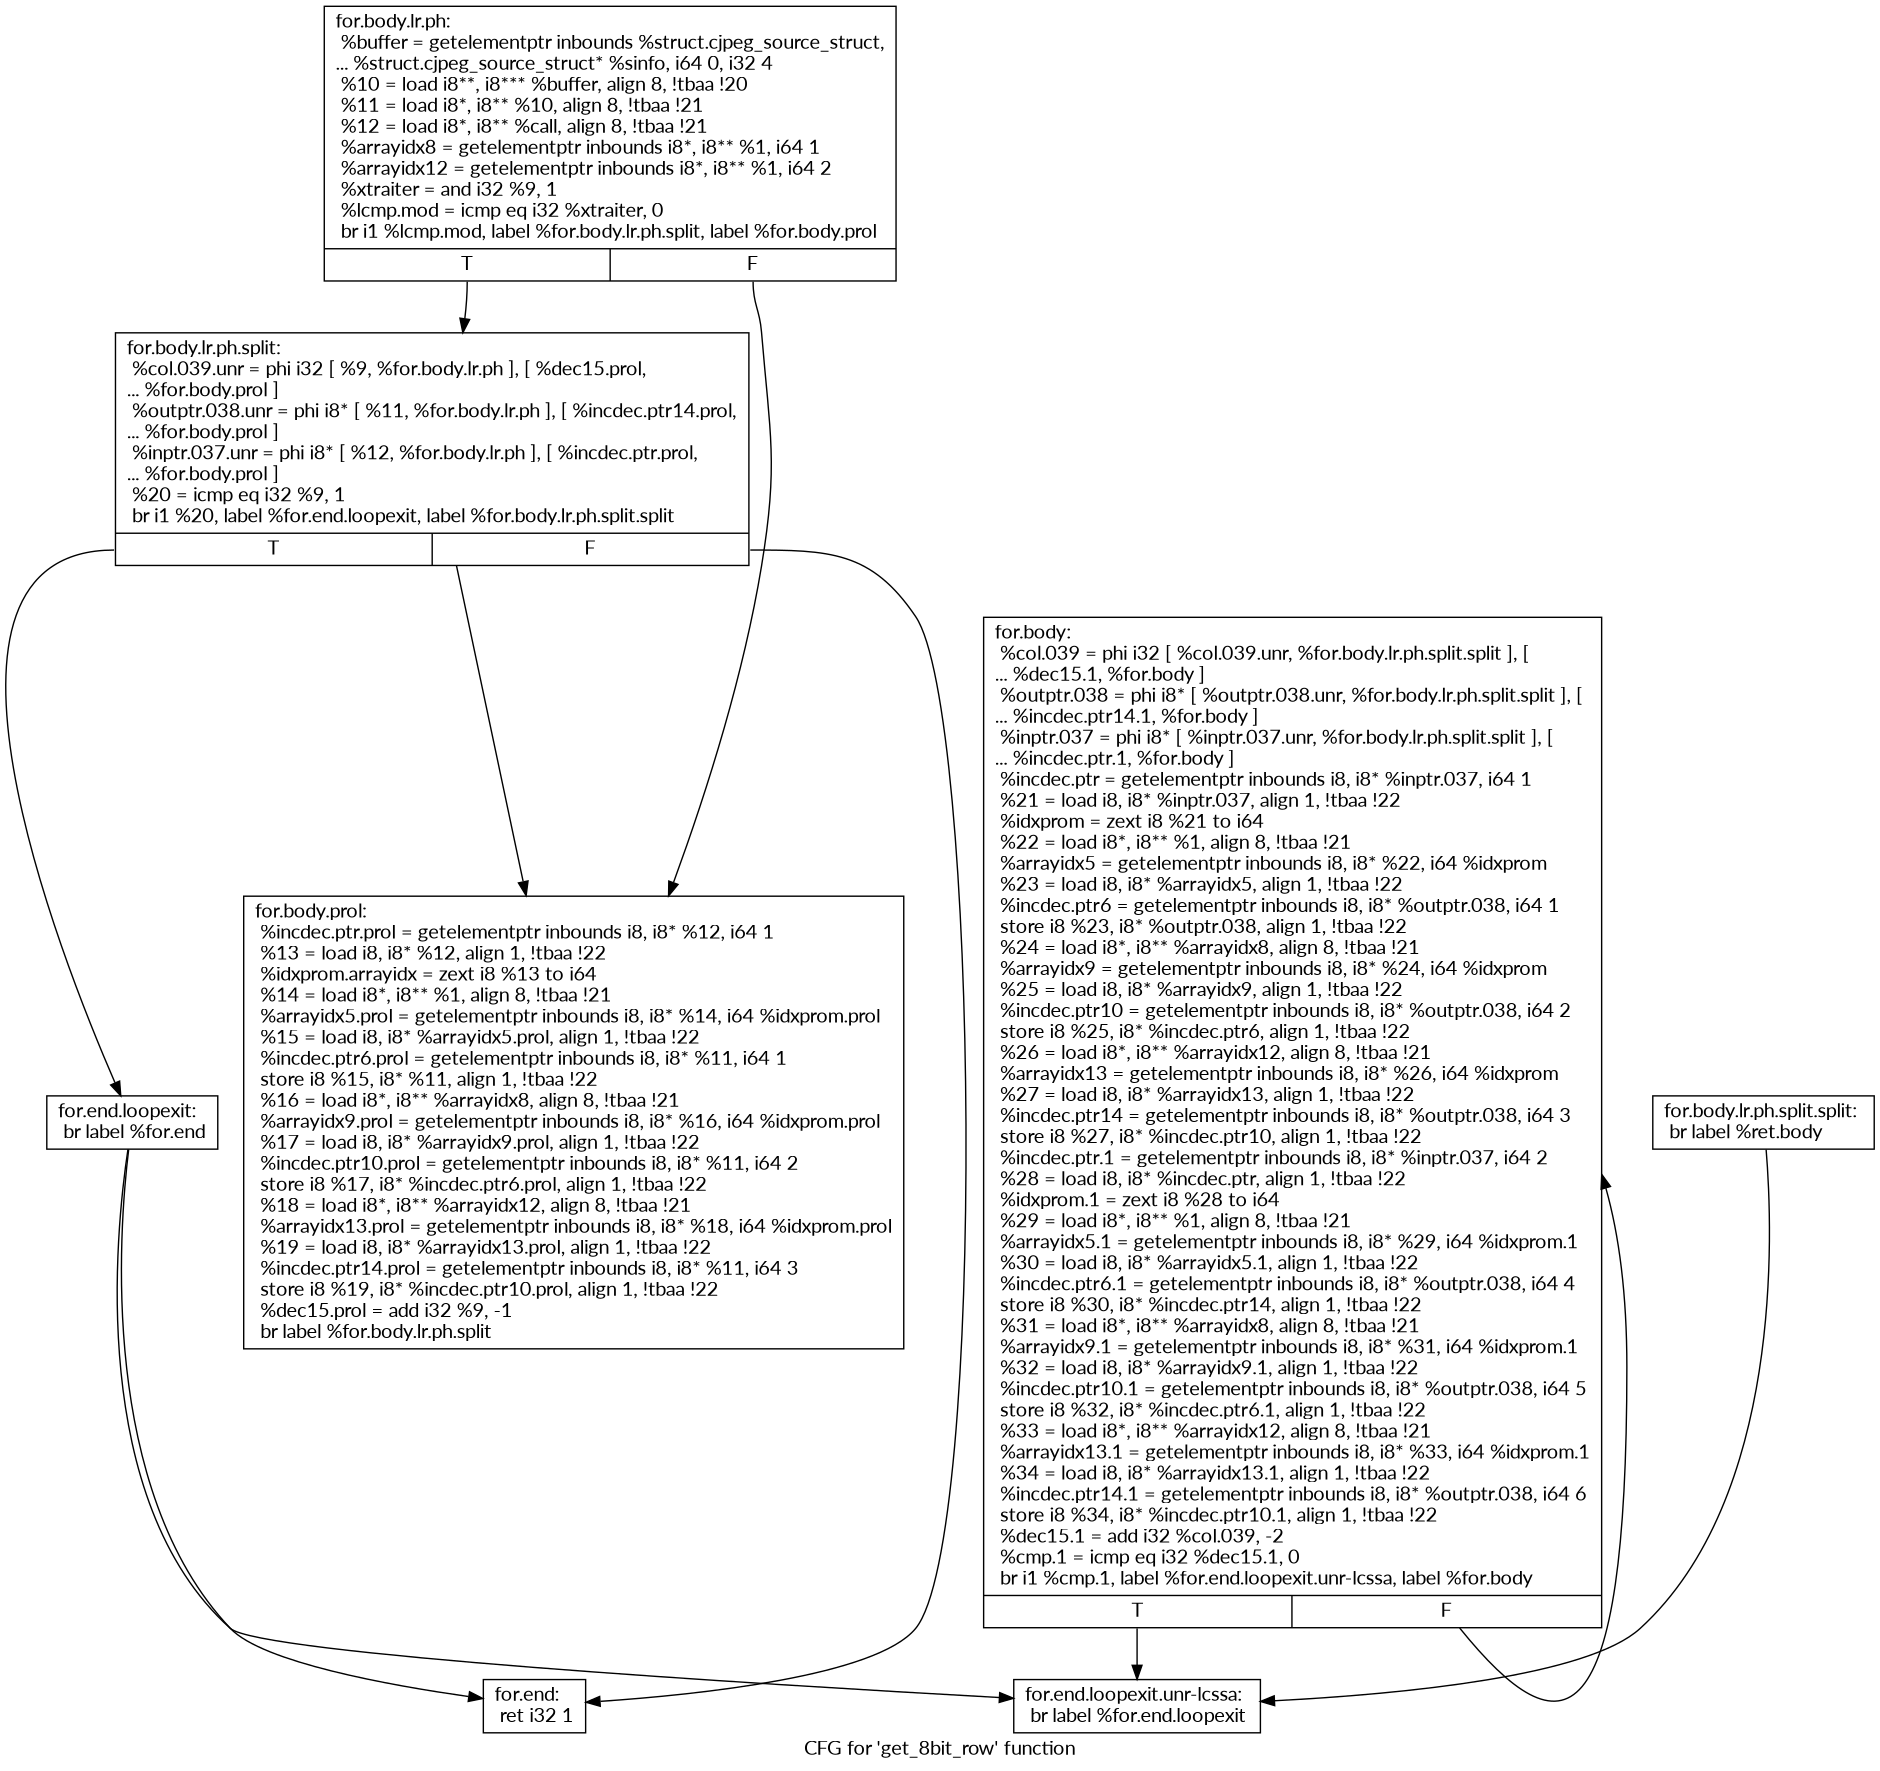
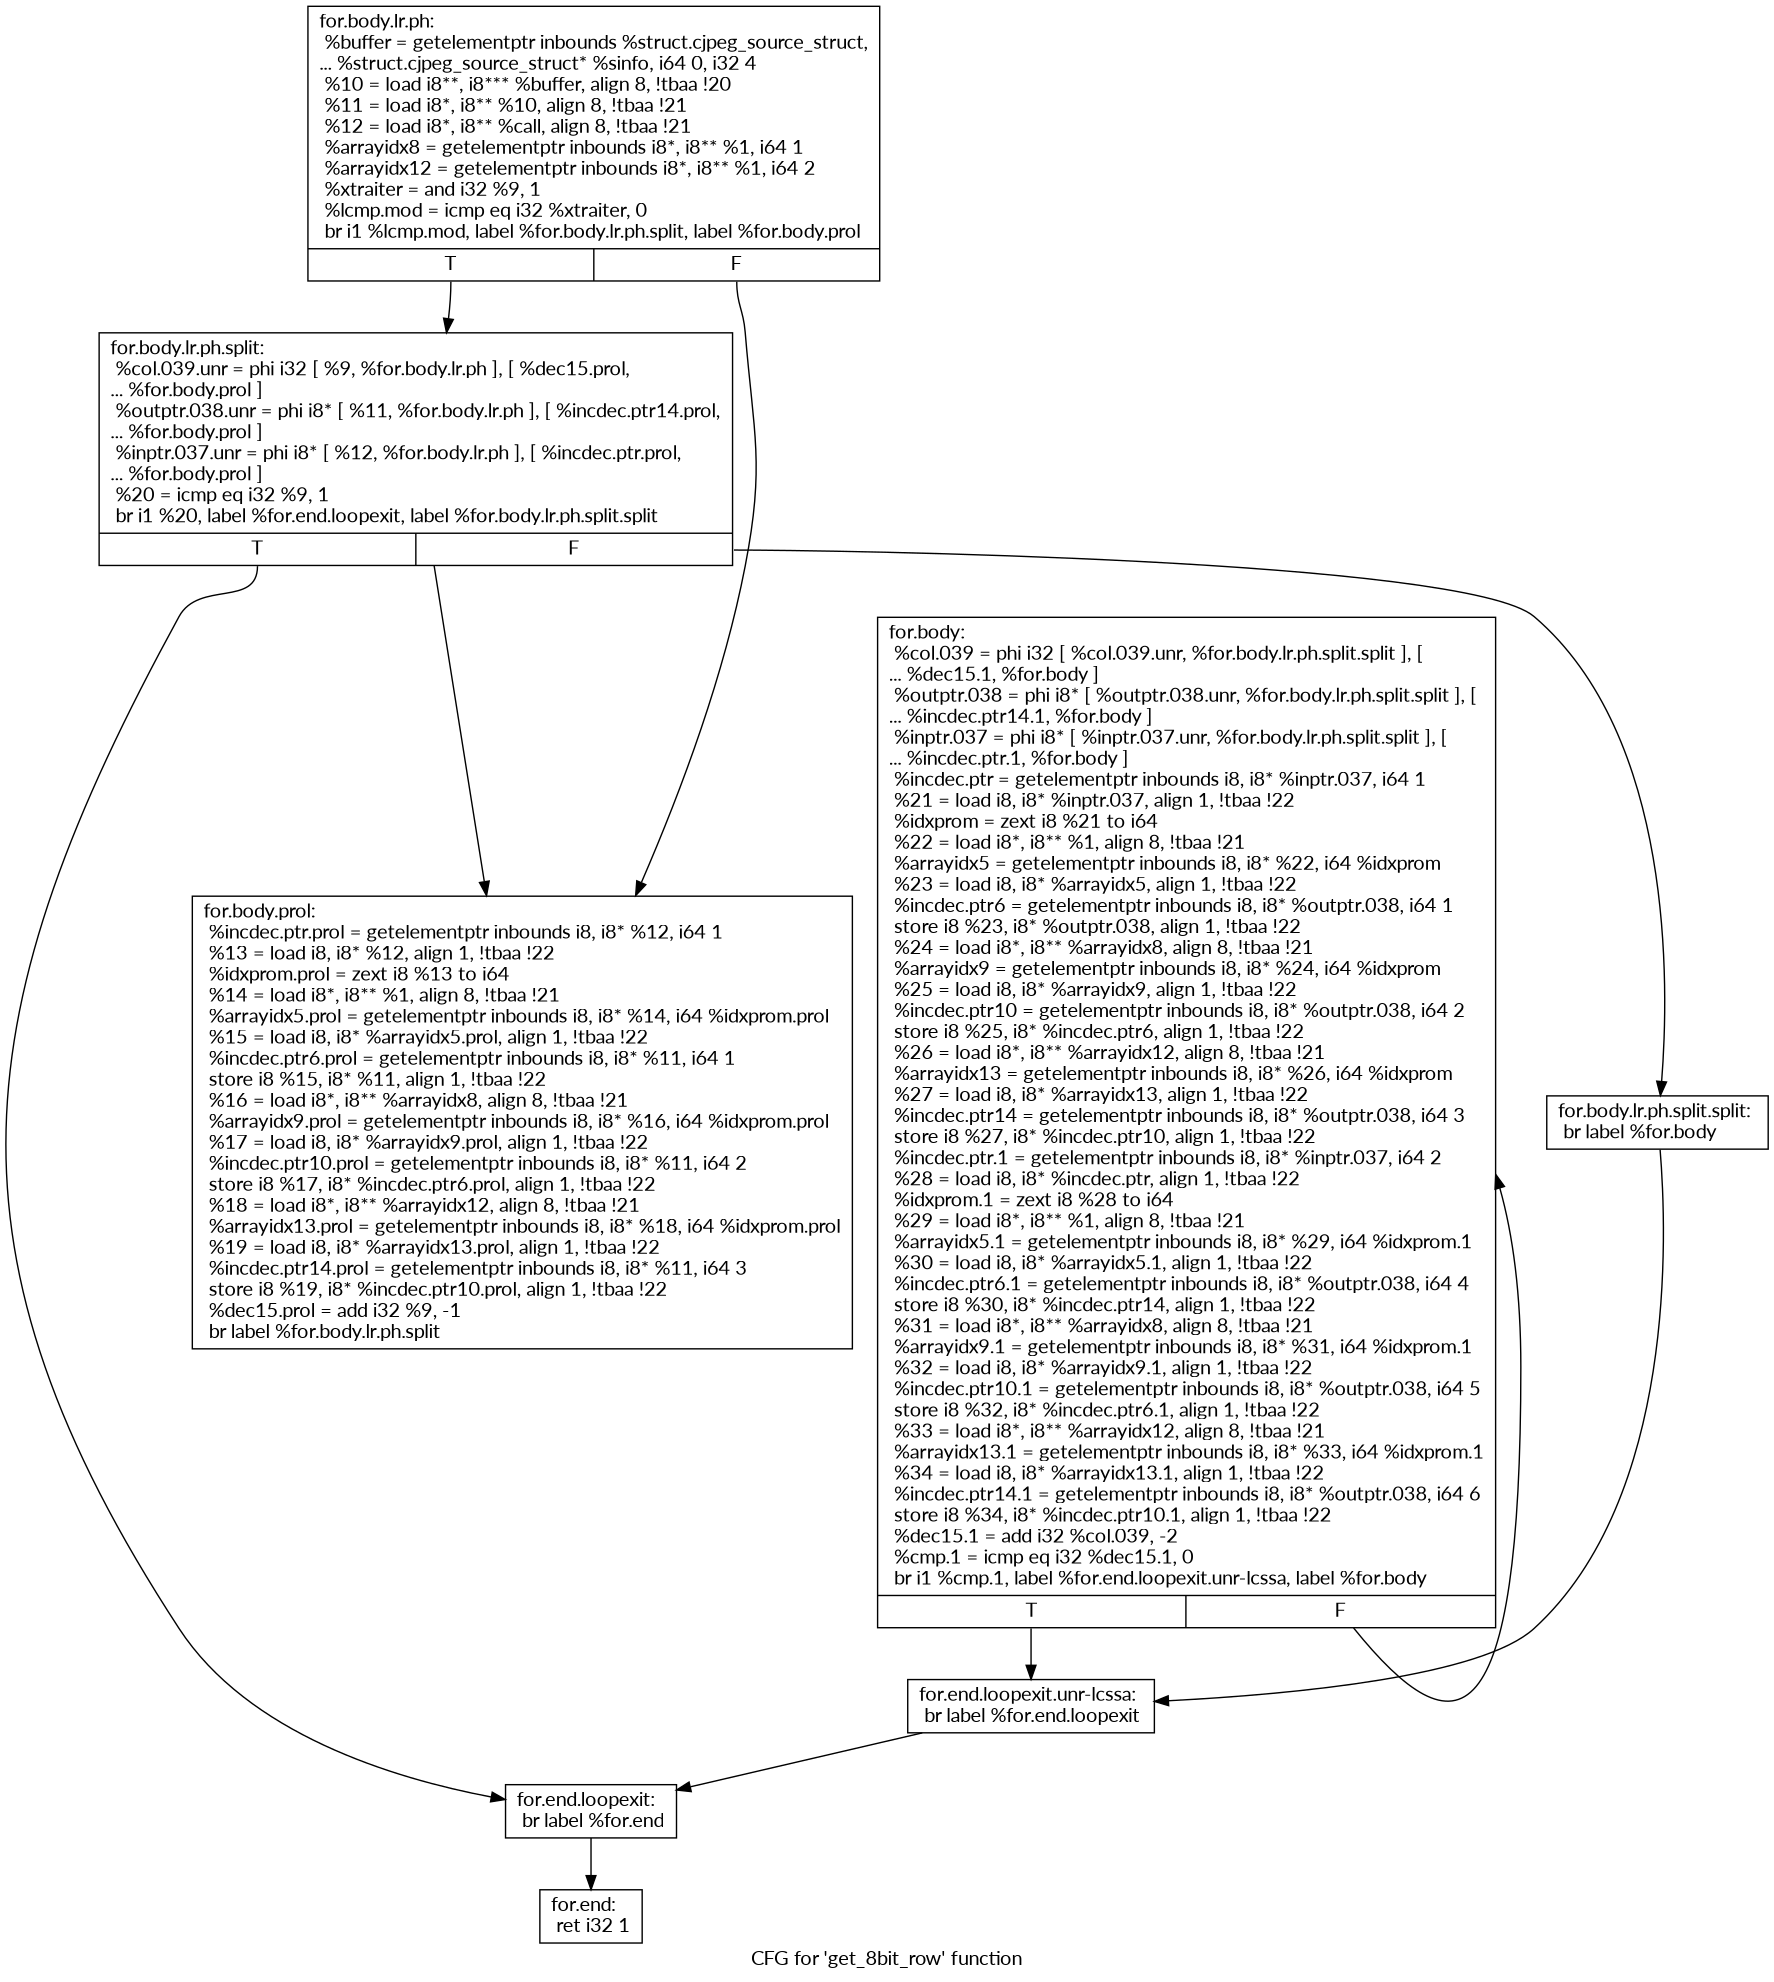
(426, 975) -> (357, 975)
(1744, 1132) -> (1638, 1132)
(965, 1193) -> (1385, 581)
(361, 1651) -> (806, 1760)
